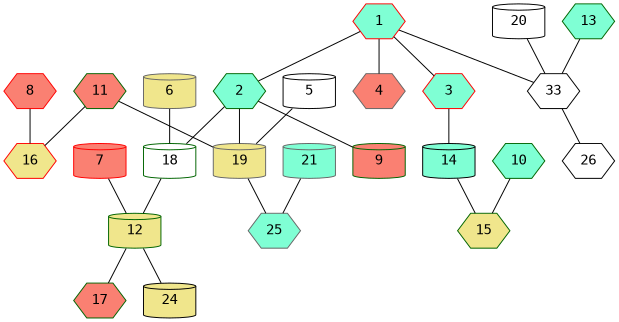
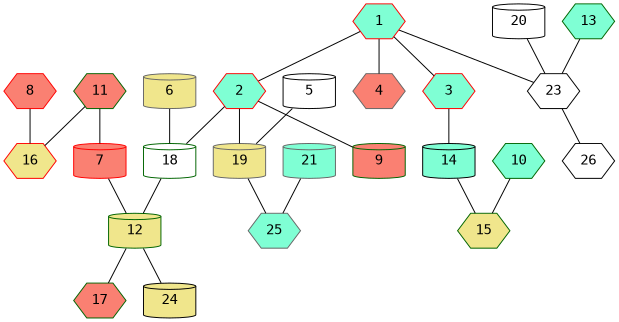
(239, 91) -> (239, 91)
(554, 91) -> (554, 91)
(164, 123) -> (100, 126)
